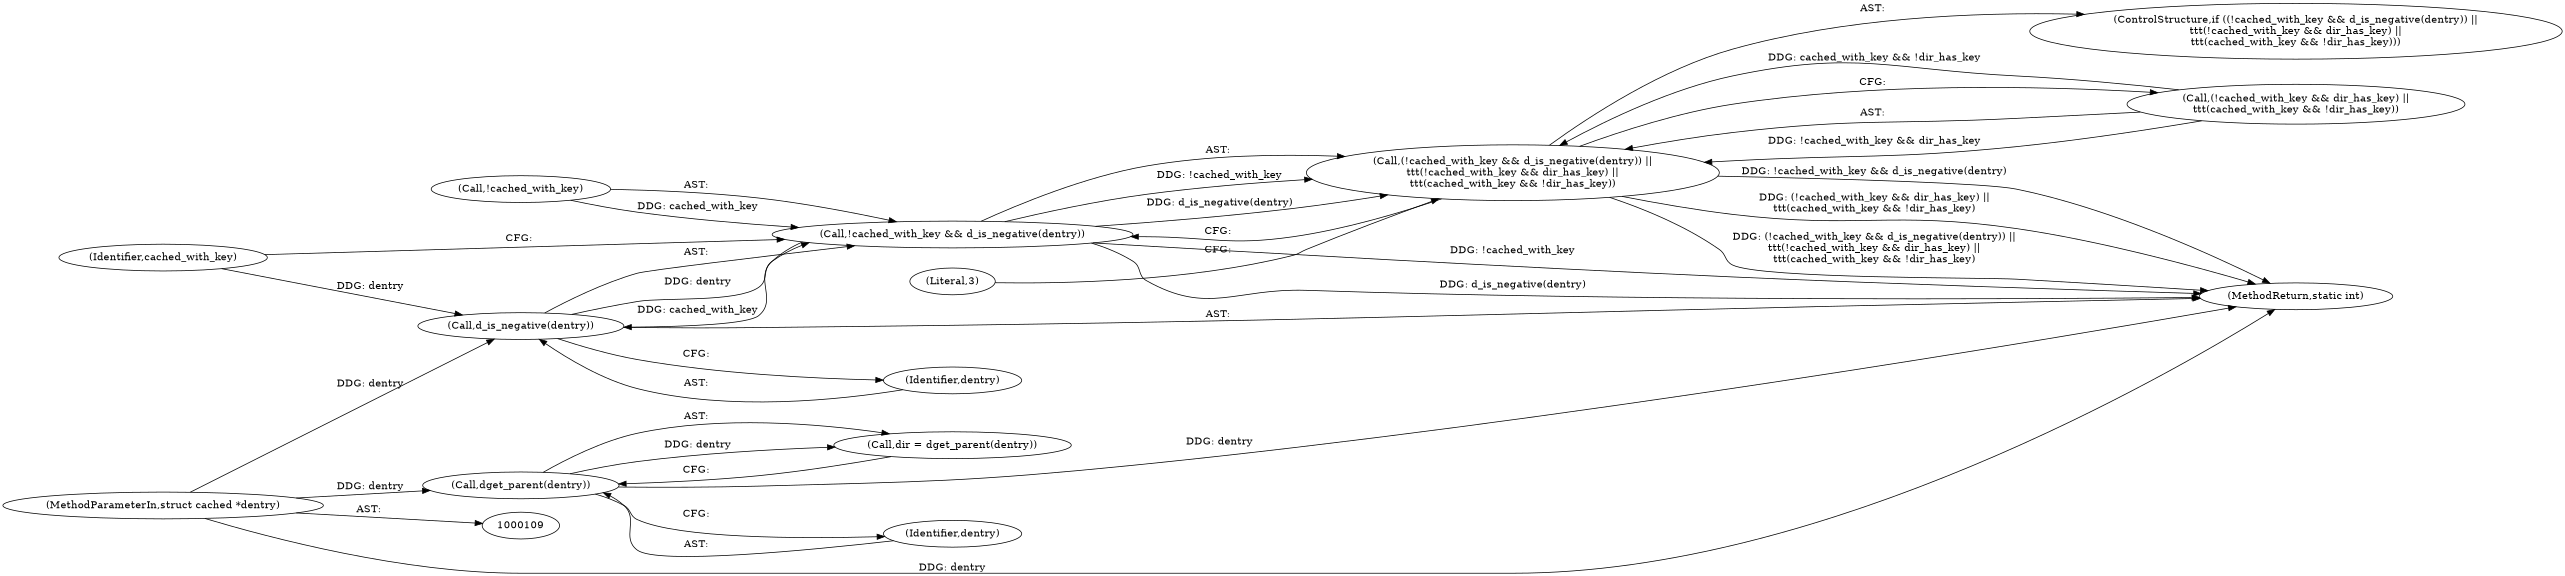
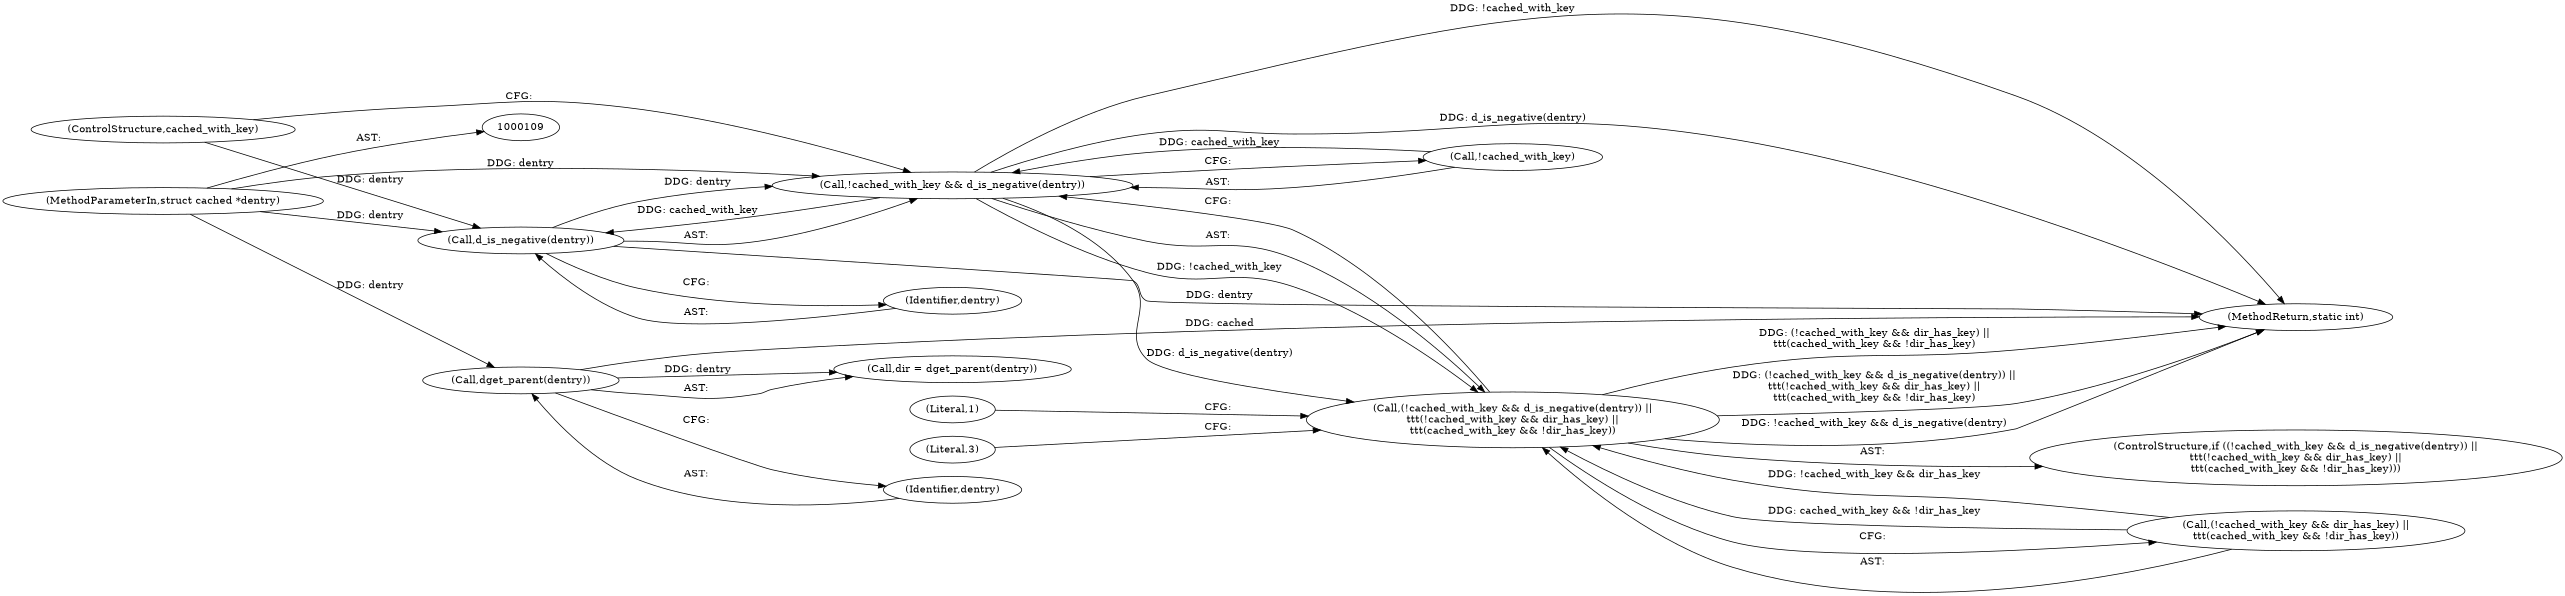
none -> (1254, 168)
(163, 258) -> (163, 130)
(1220, 315) -> (1220, 295)
none -> (953, 409)
(1220, 442) -> (1220, 323)
(759, 476) -> none
(1260, 573) -> (521, 169)
